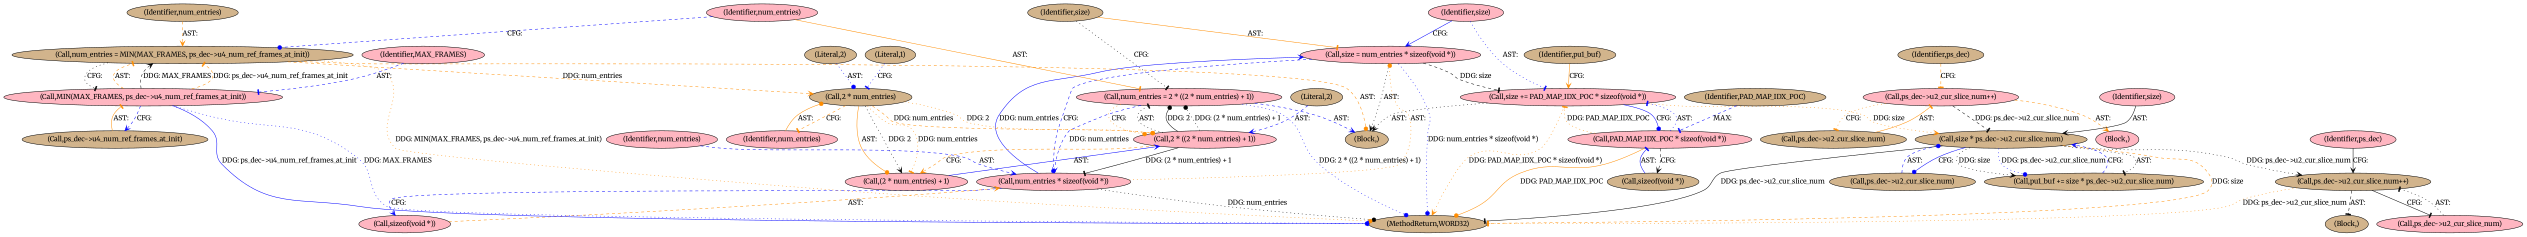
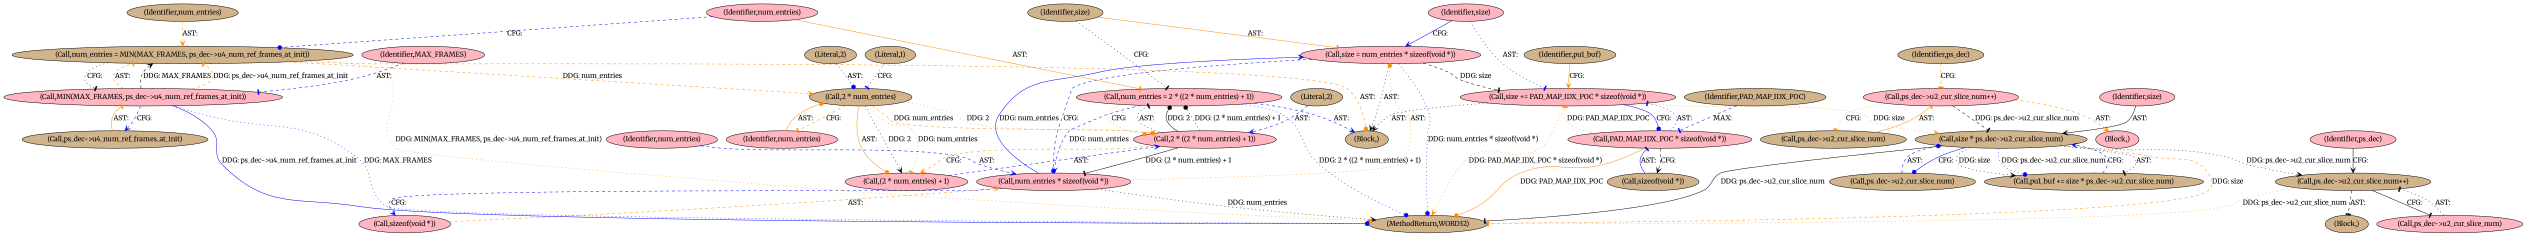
(1047, 162) -> (1047, 162)
(1234, 207) -> (1234, 207)
